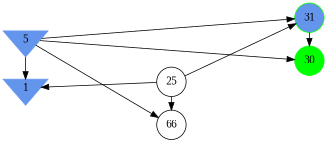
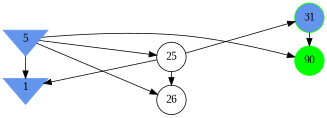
(164, 29) -> (94, 47)
(309, 61) -> (309, 61)
(171, 125) -> (171, 100)
